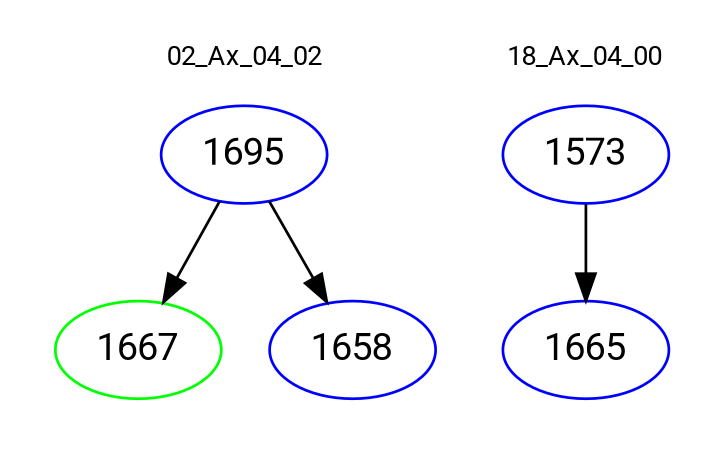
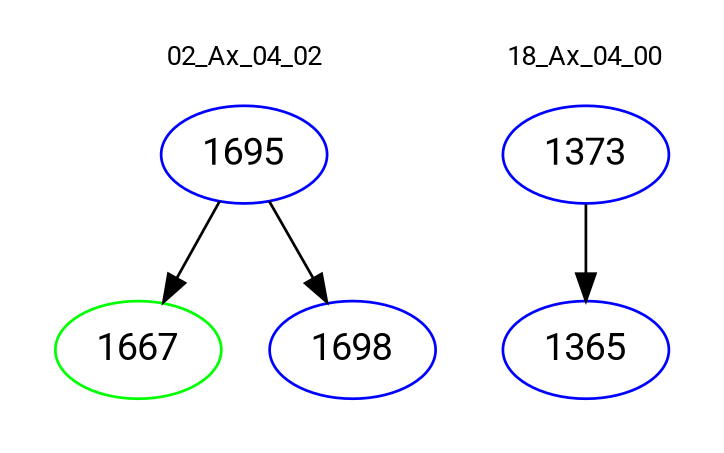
(586, 155) -> (586, 155)
(353, 350) -> (353, 350)
(586, 350) -> (586, 350)
